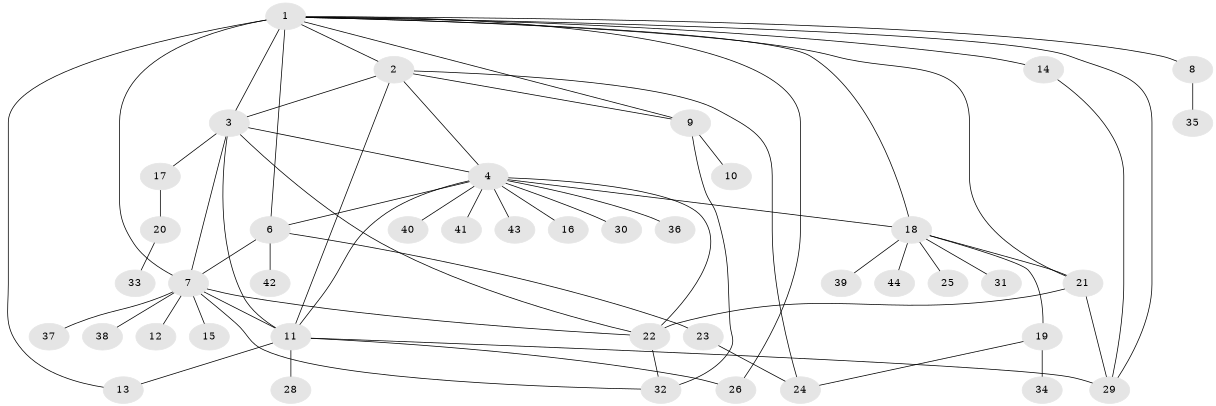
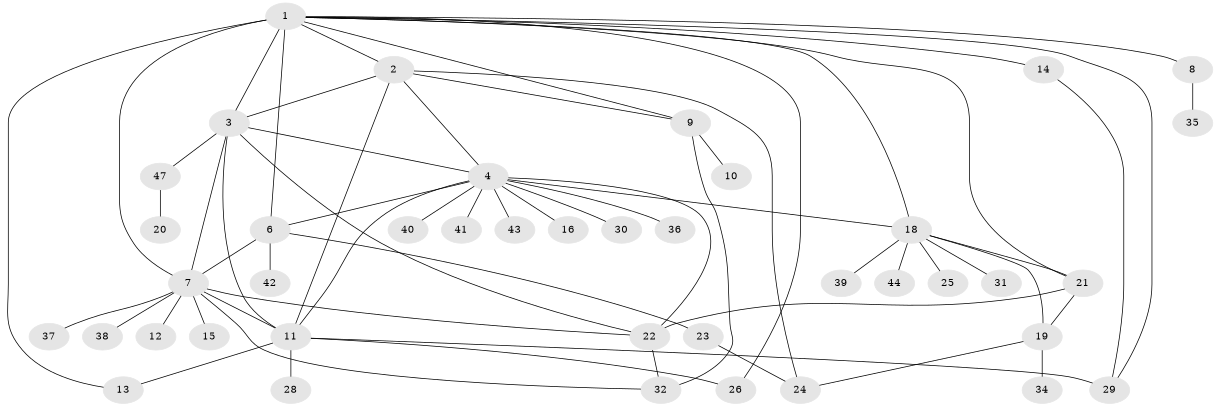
(160, 177) -> (160, 177)
(135, 283) -> none
(1096, 337) -> (1063, 310)
